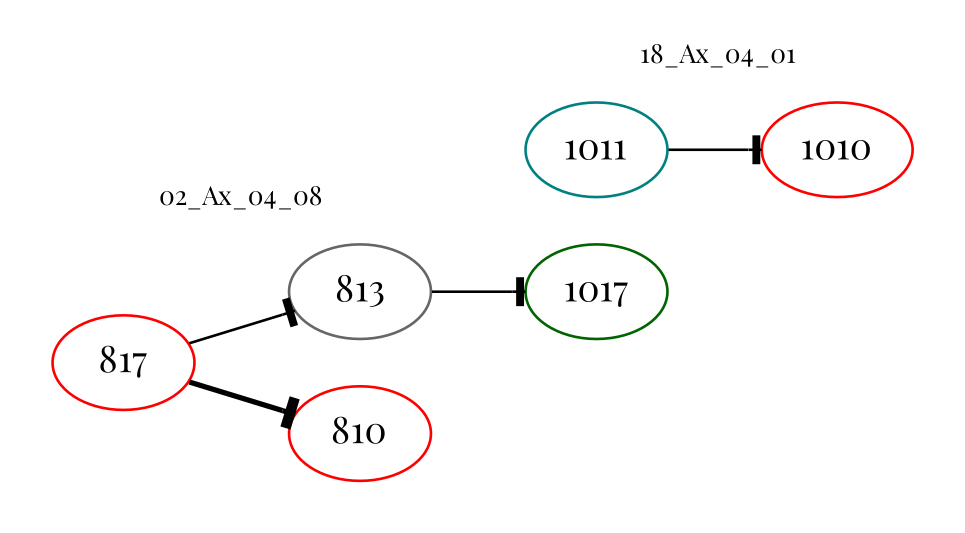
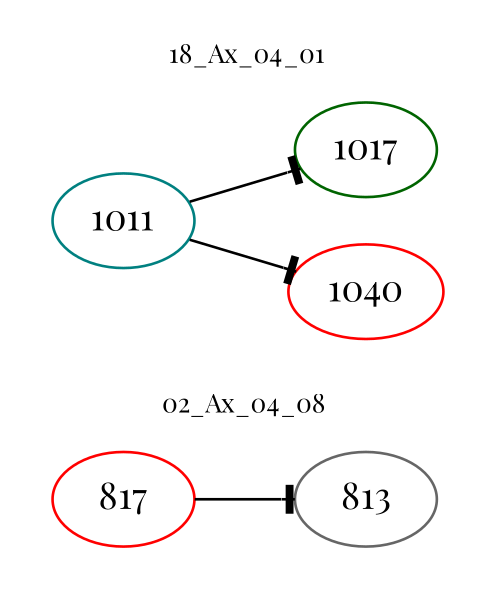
(837, 150) -> (366, 292)
(472, 292) -> (238, 187)
(360, 434) -> none
